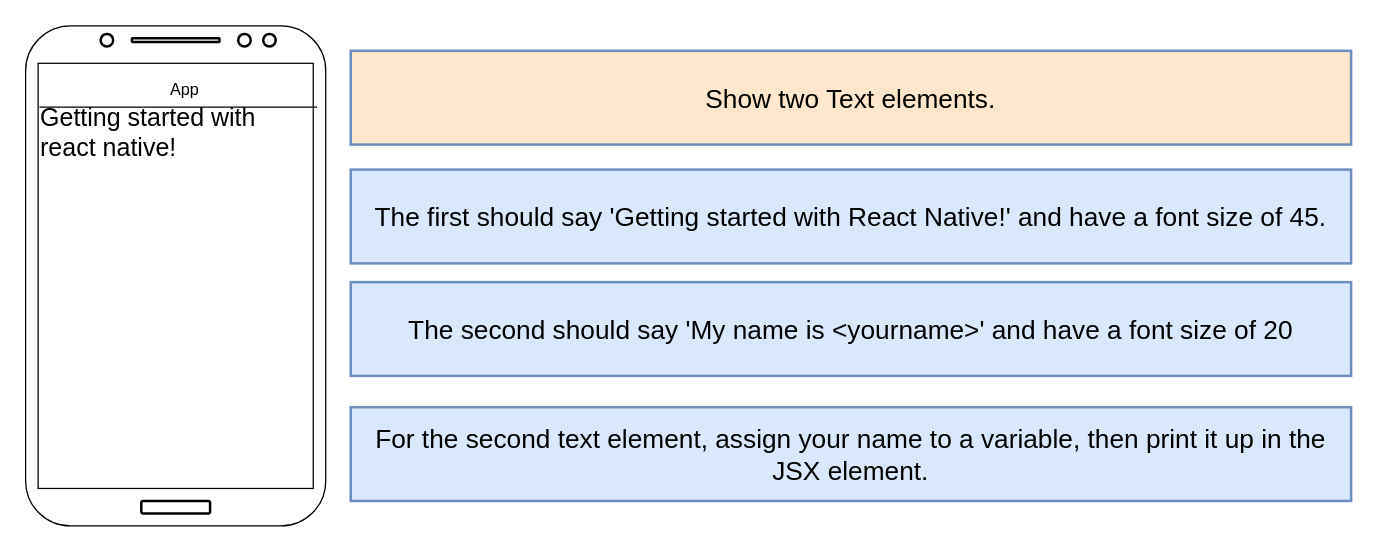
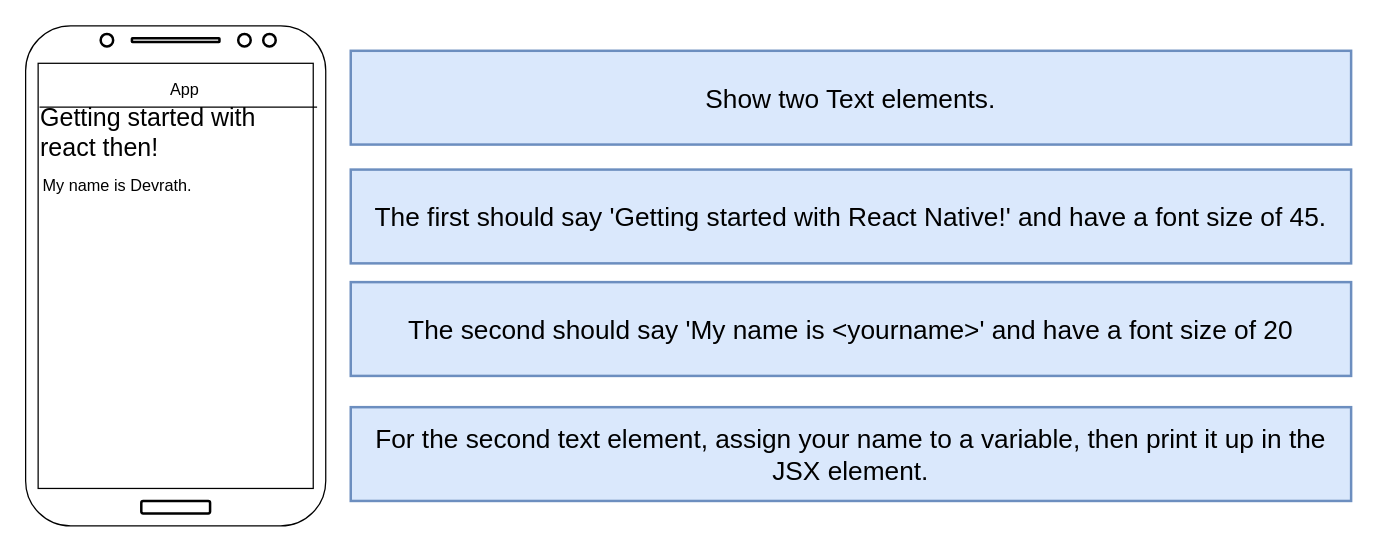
(851, 98) -> (851, 98)
(177, 132) -> (171, 132)
none -> (176, 182)
